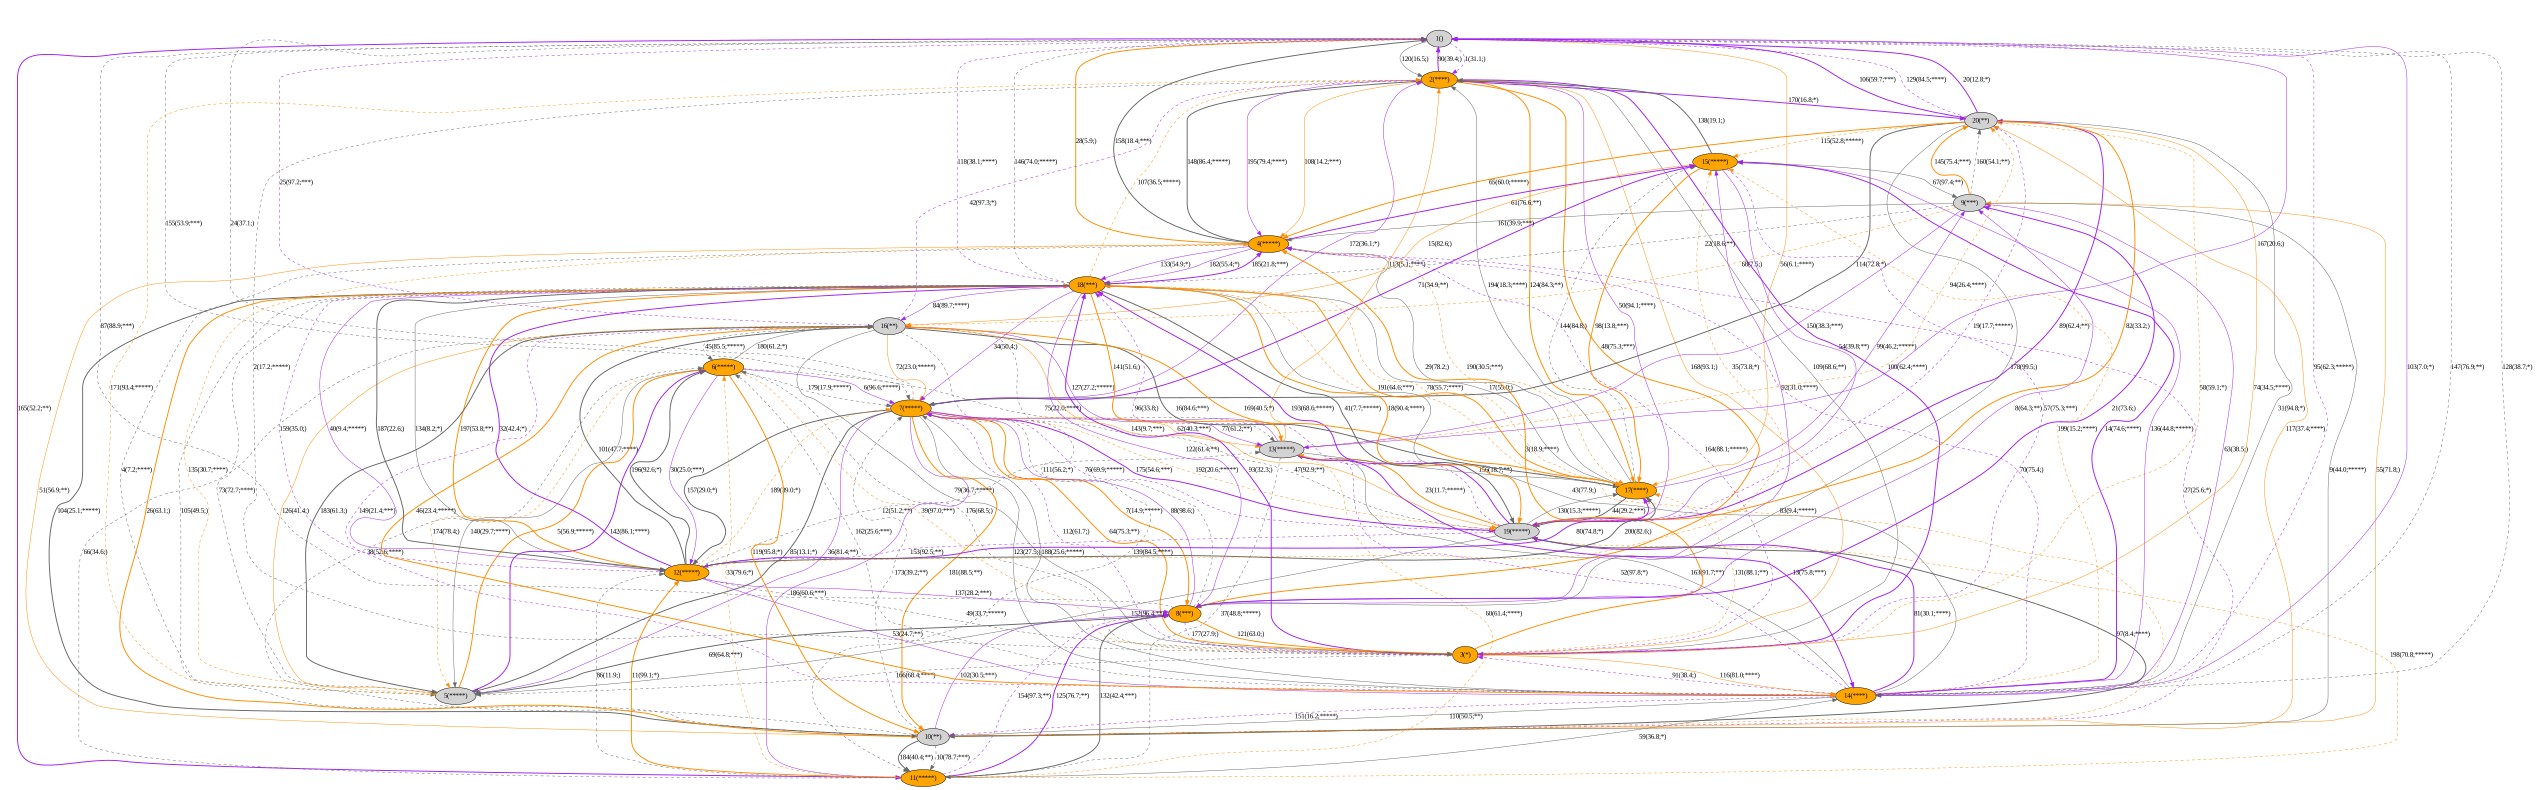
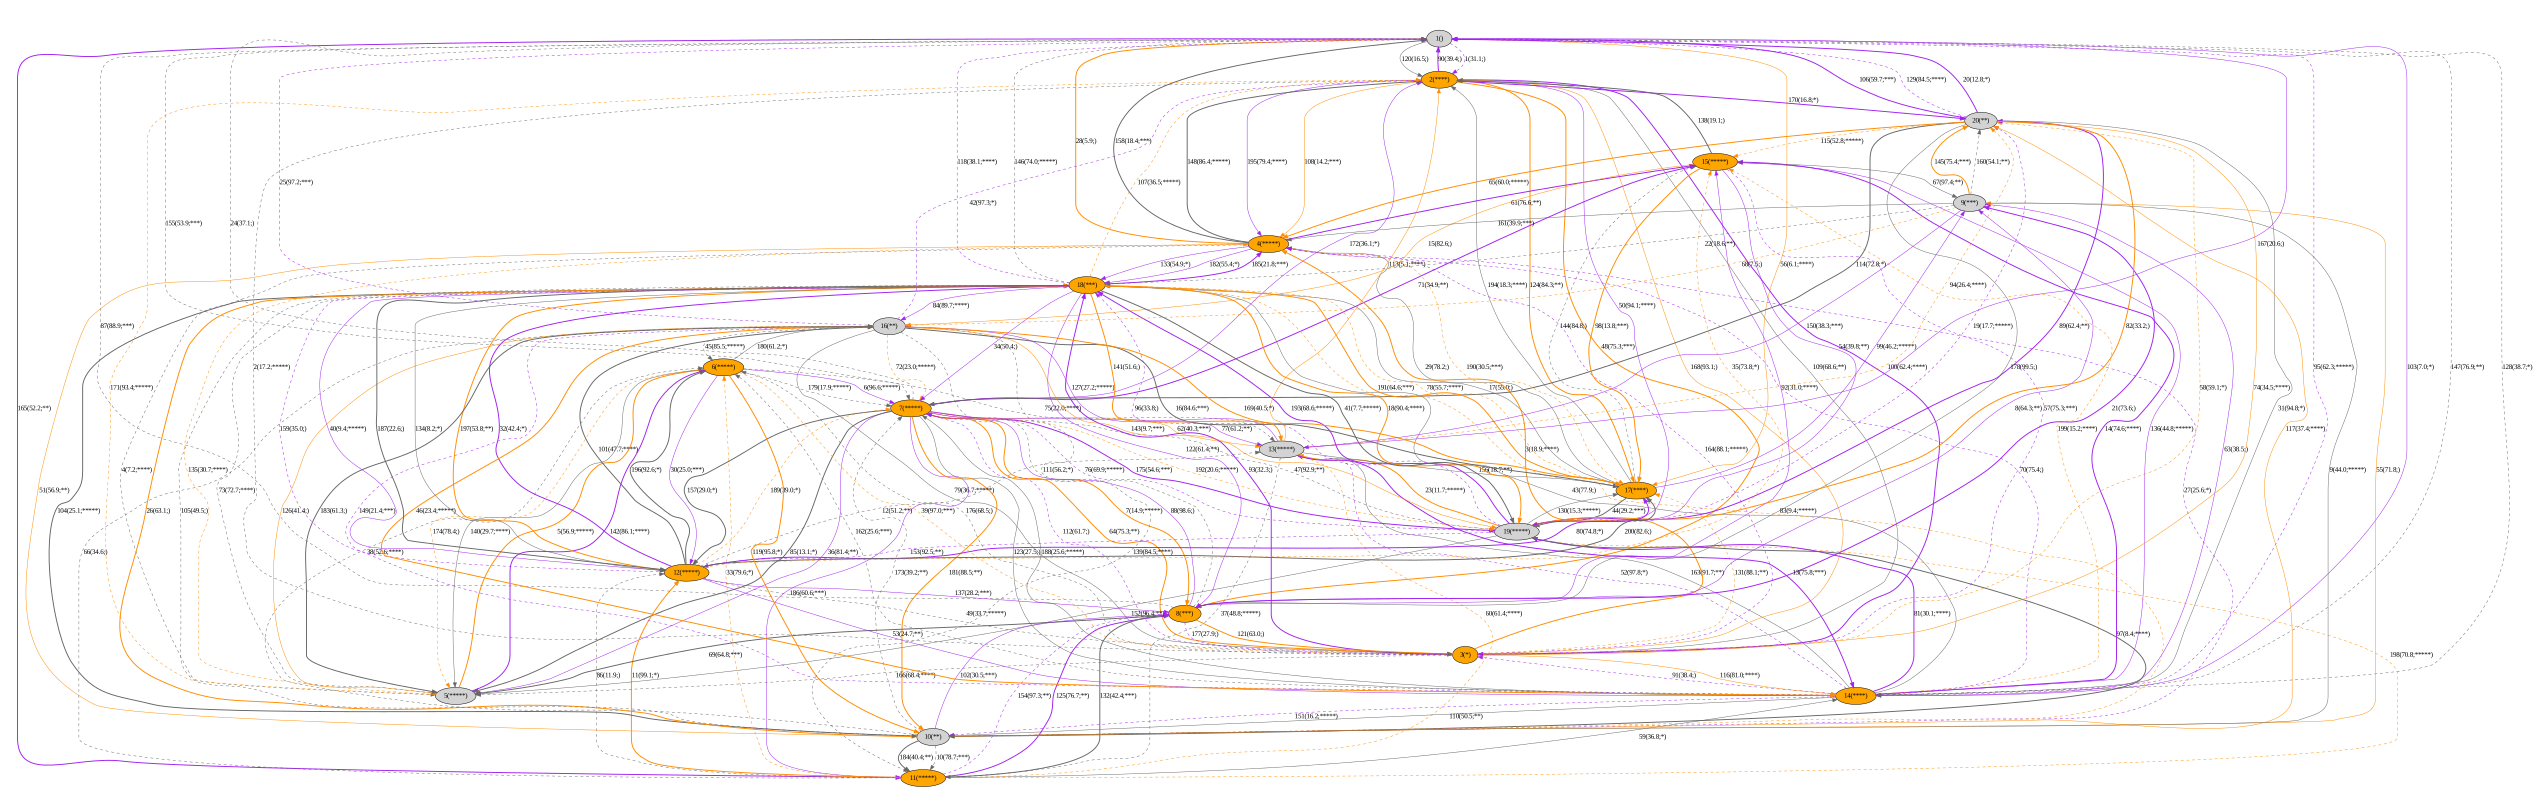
(896, 376) -> (896, 376)
